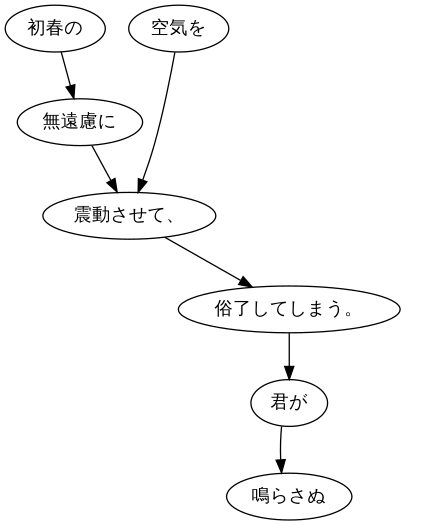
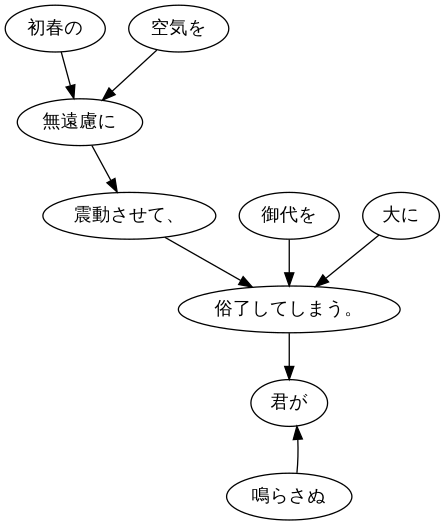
(161, 117) -> (134, 71)
none -> (289, 216)
none -> (401, 216)
(281, 443) -> (298, 456)
